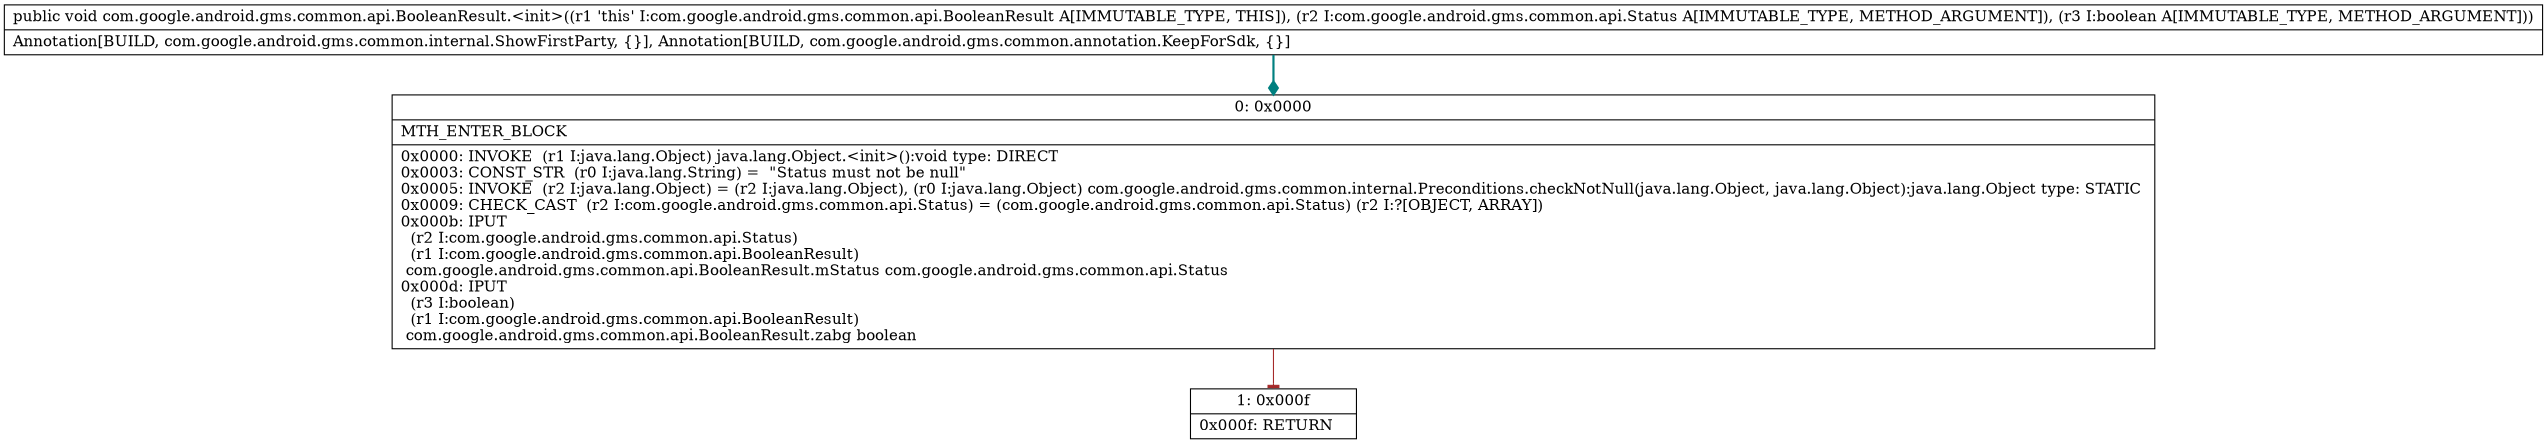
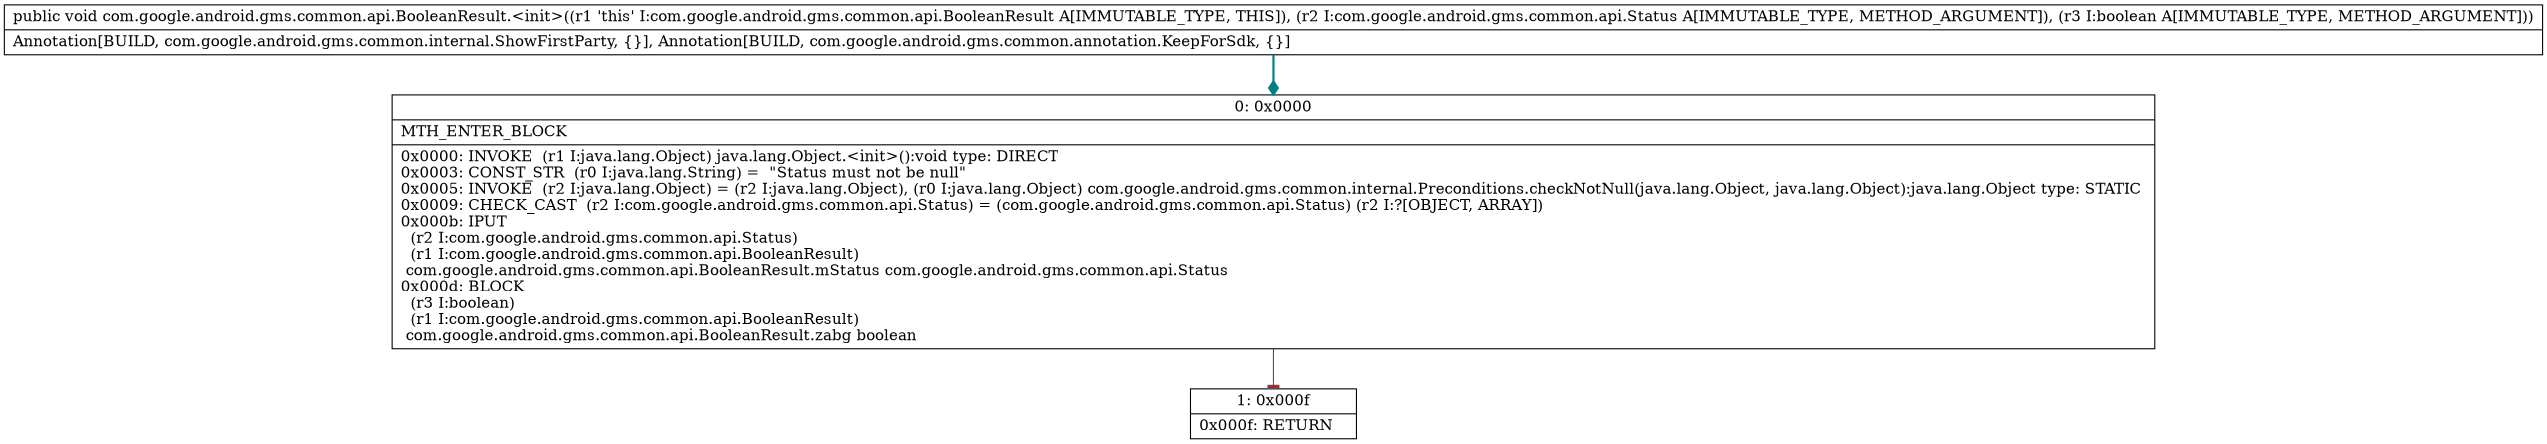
(459, 287) -> (468, 287)
